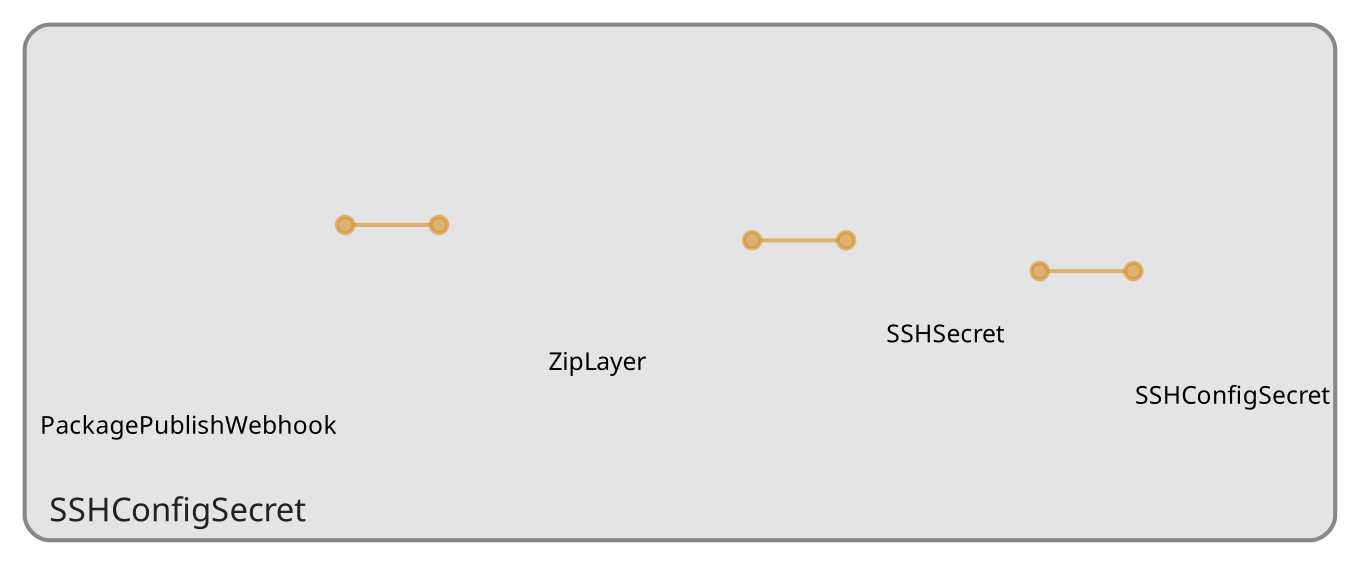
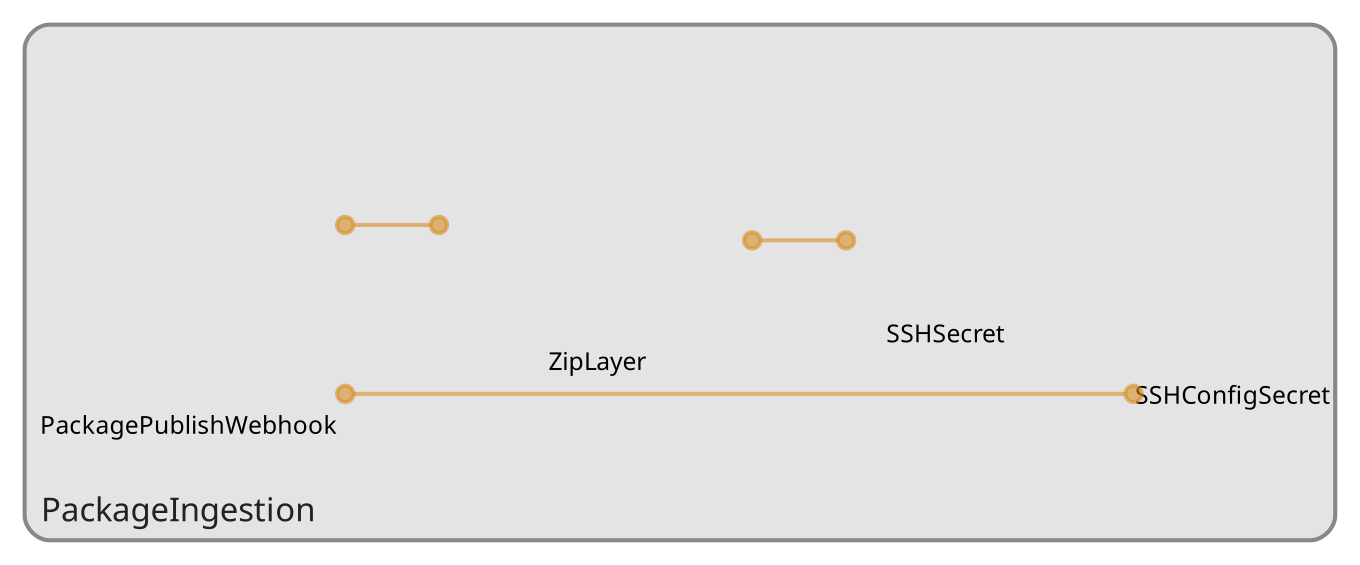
(1087, 271) -> (739, 394)
(179, 514) -> (179, 514)
